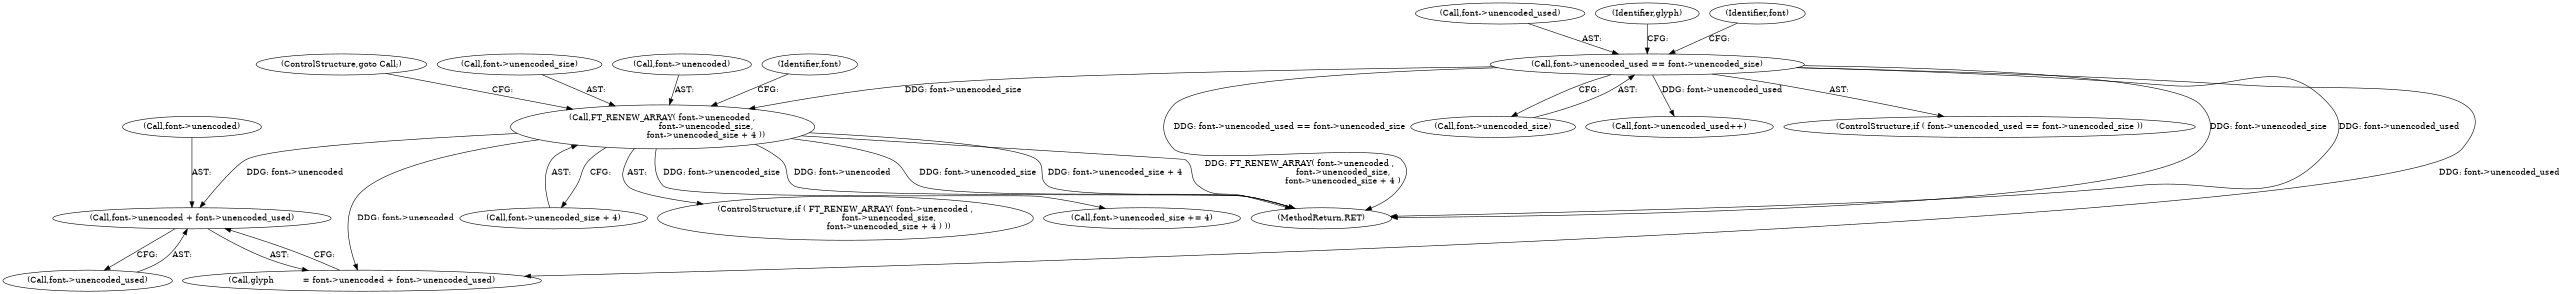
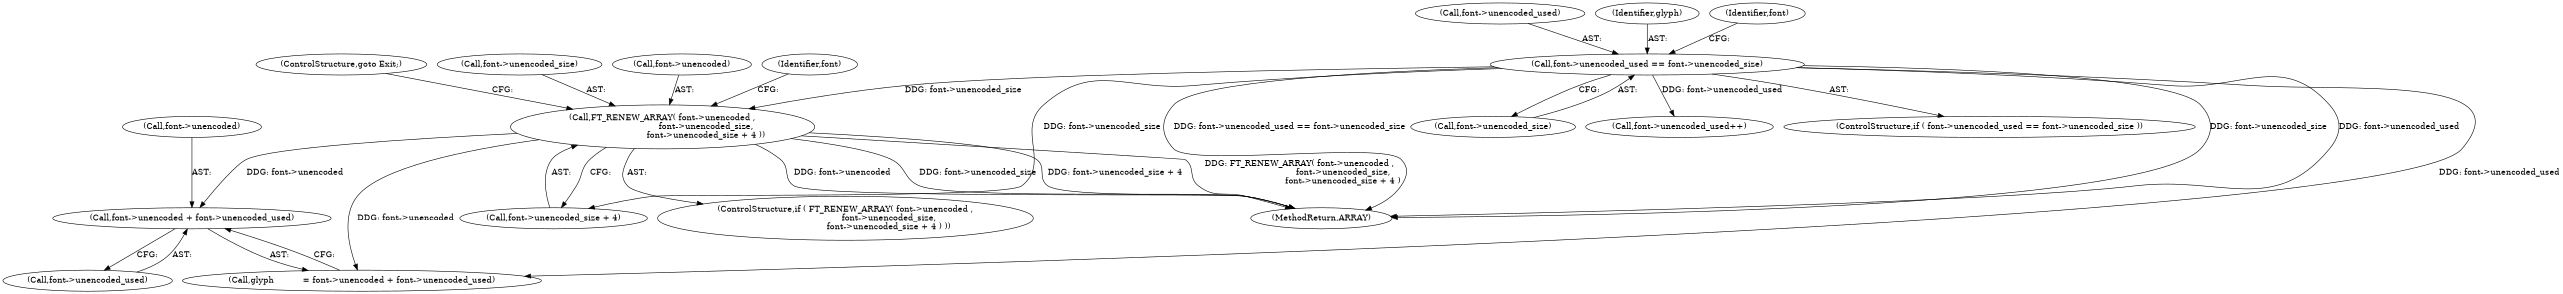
(1659, 39) -> (1659, 39)
(341, 64) -> (341, 64)
none -> (1032, 127)
(1142, 218) -> none
(1321, 218) -> (1321, 218)
